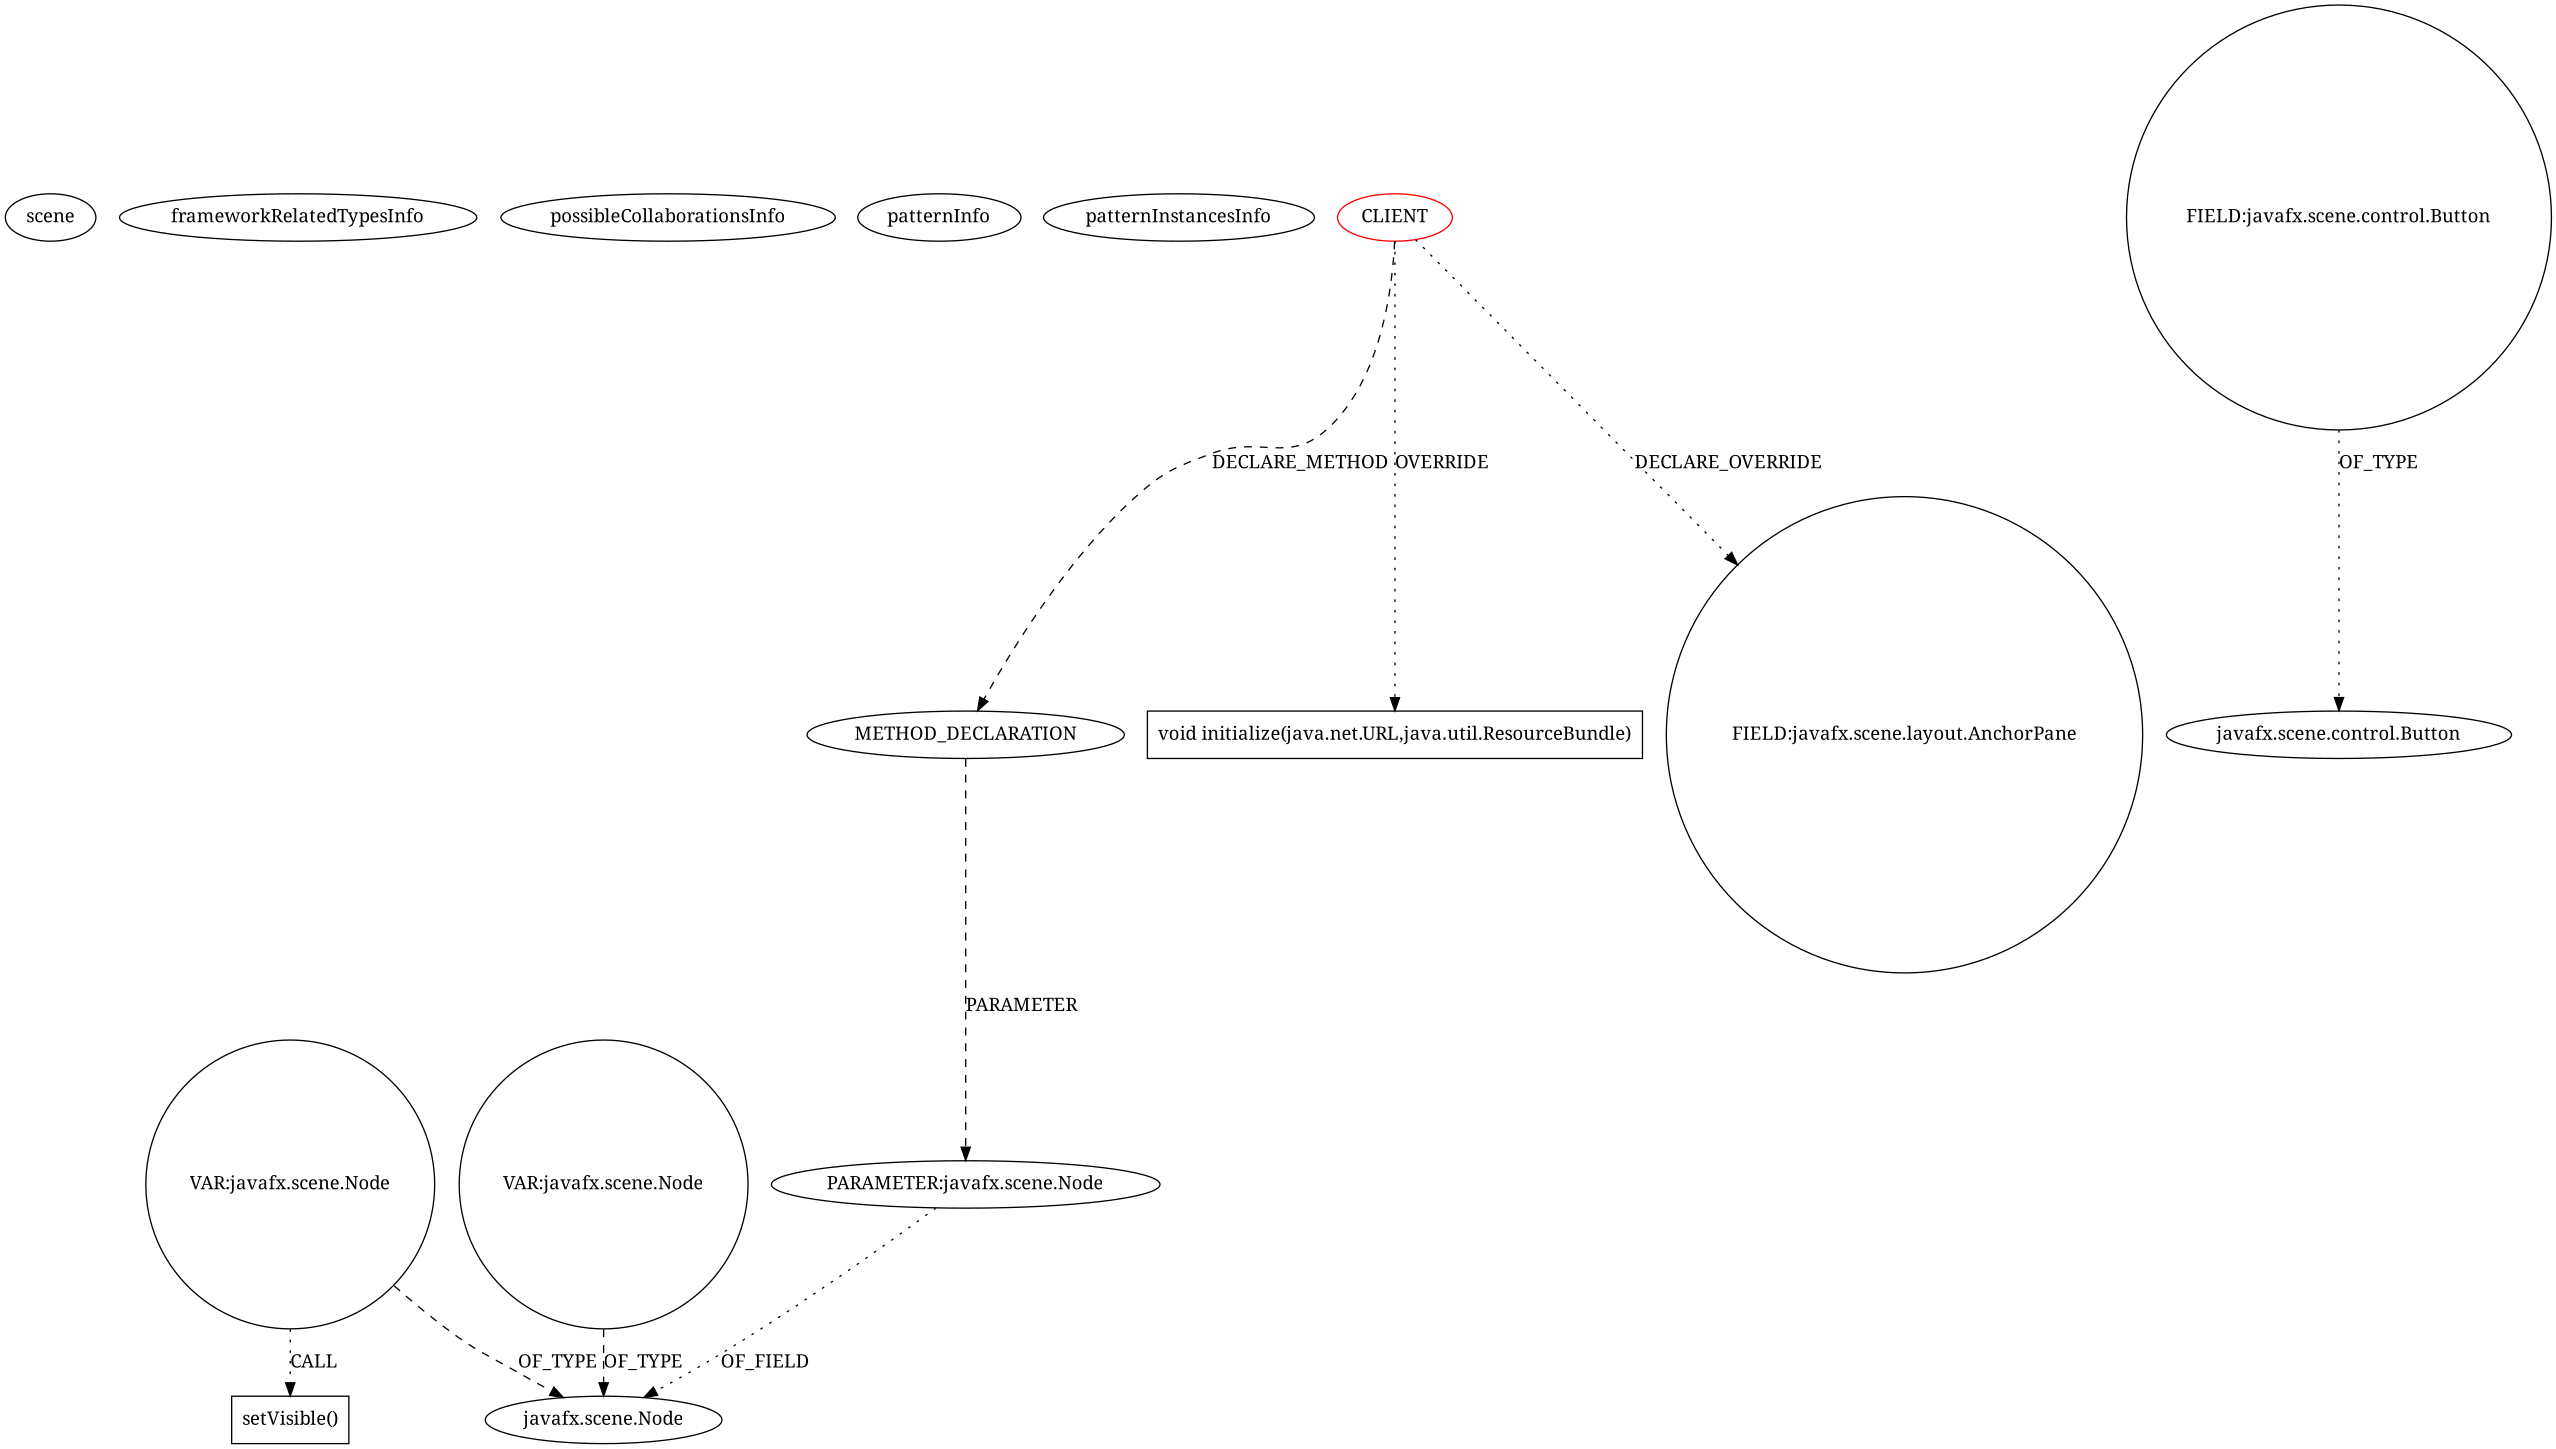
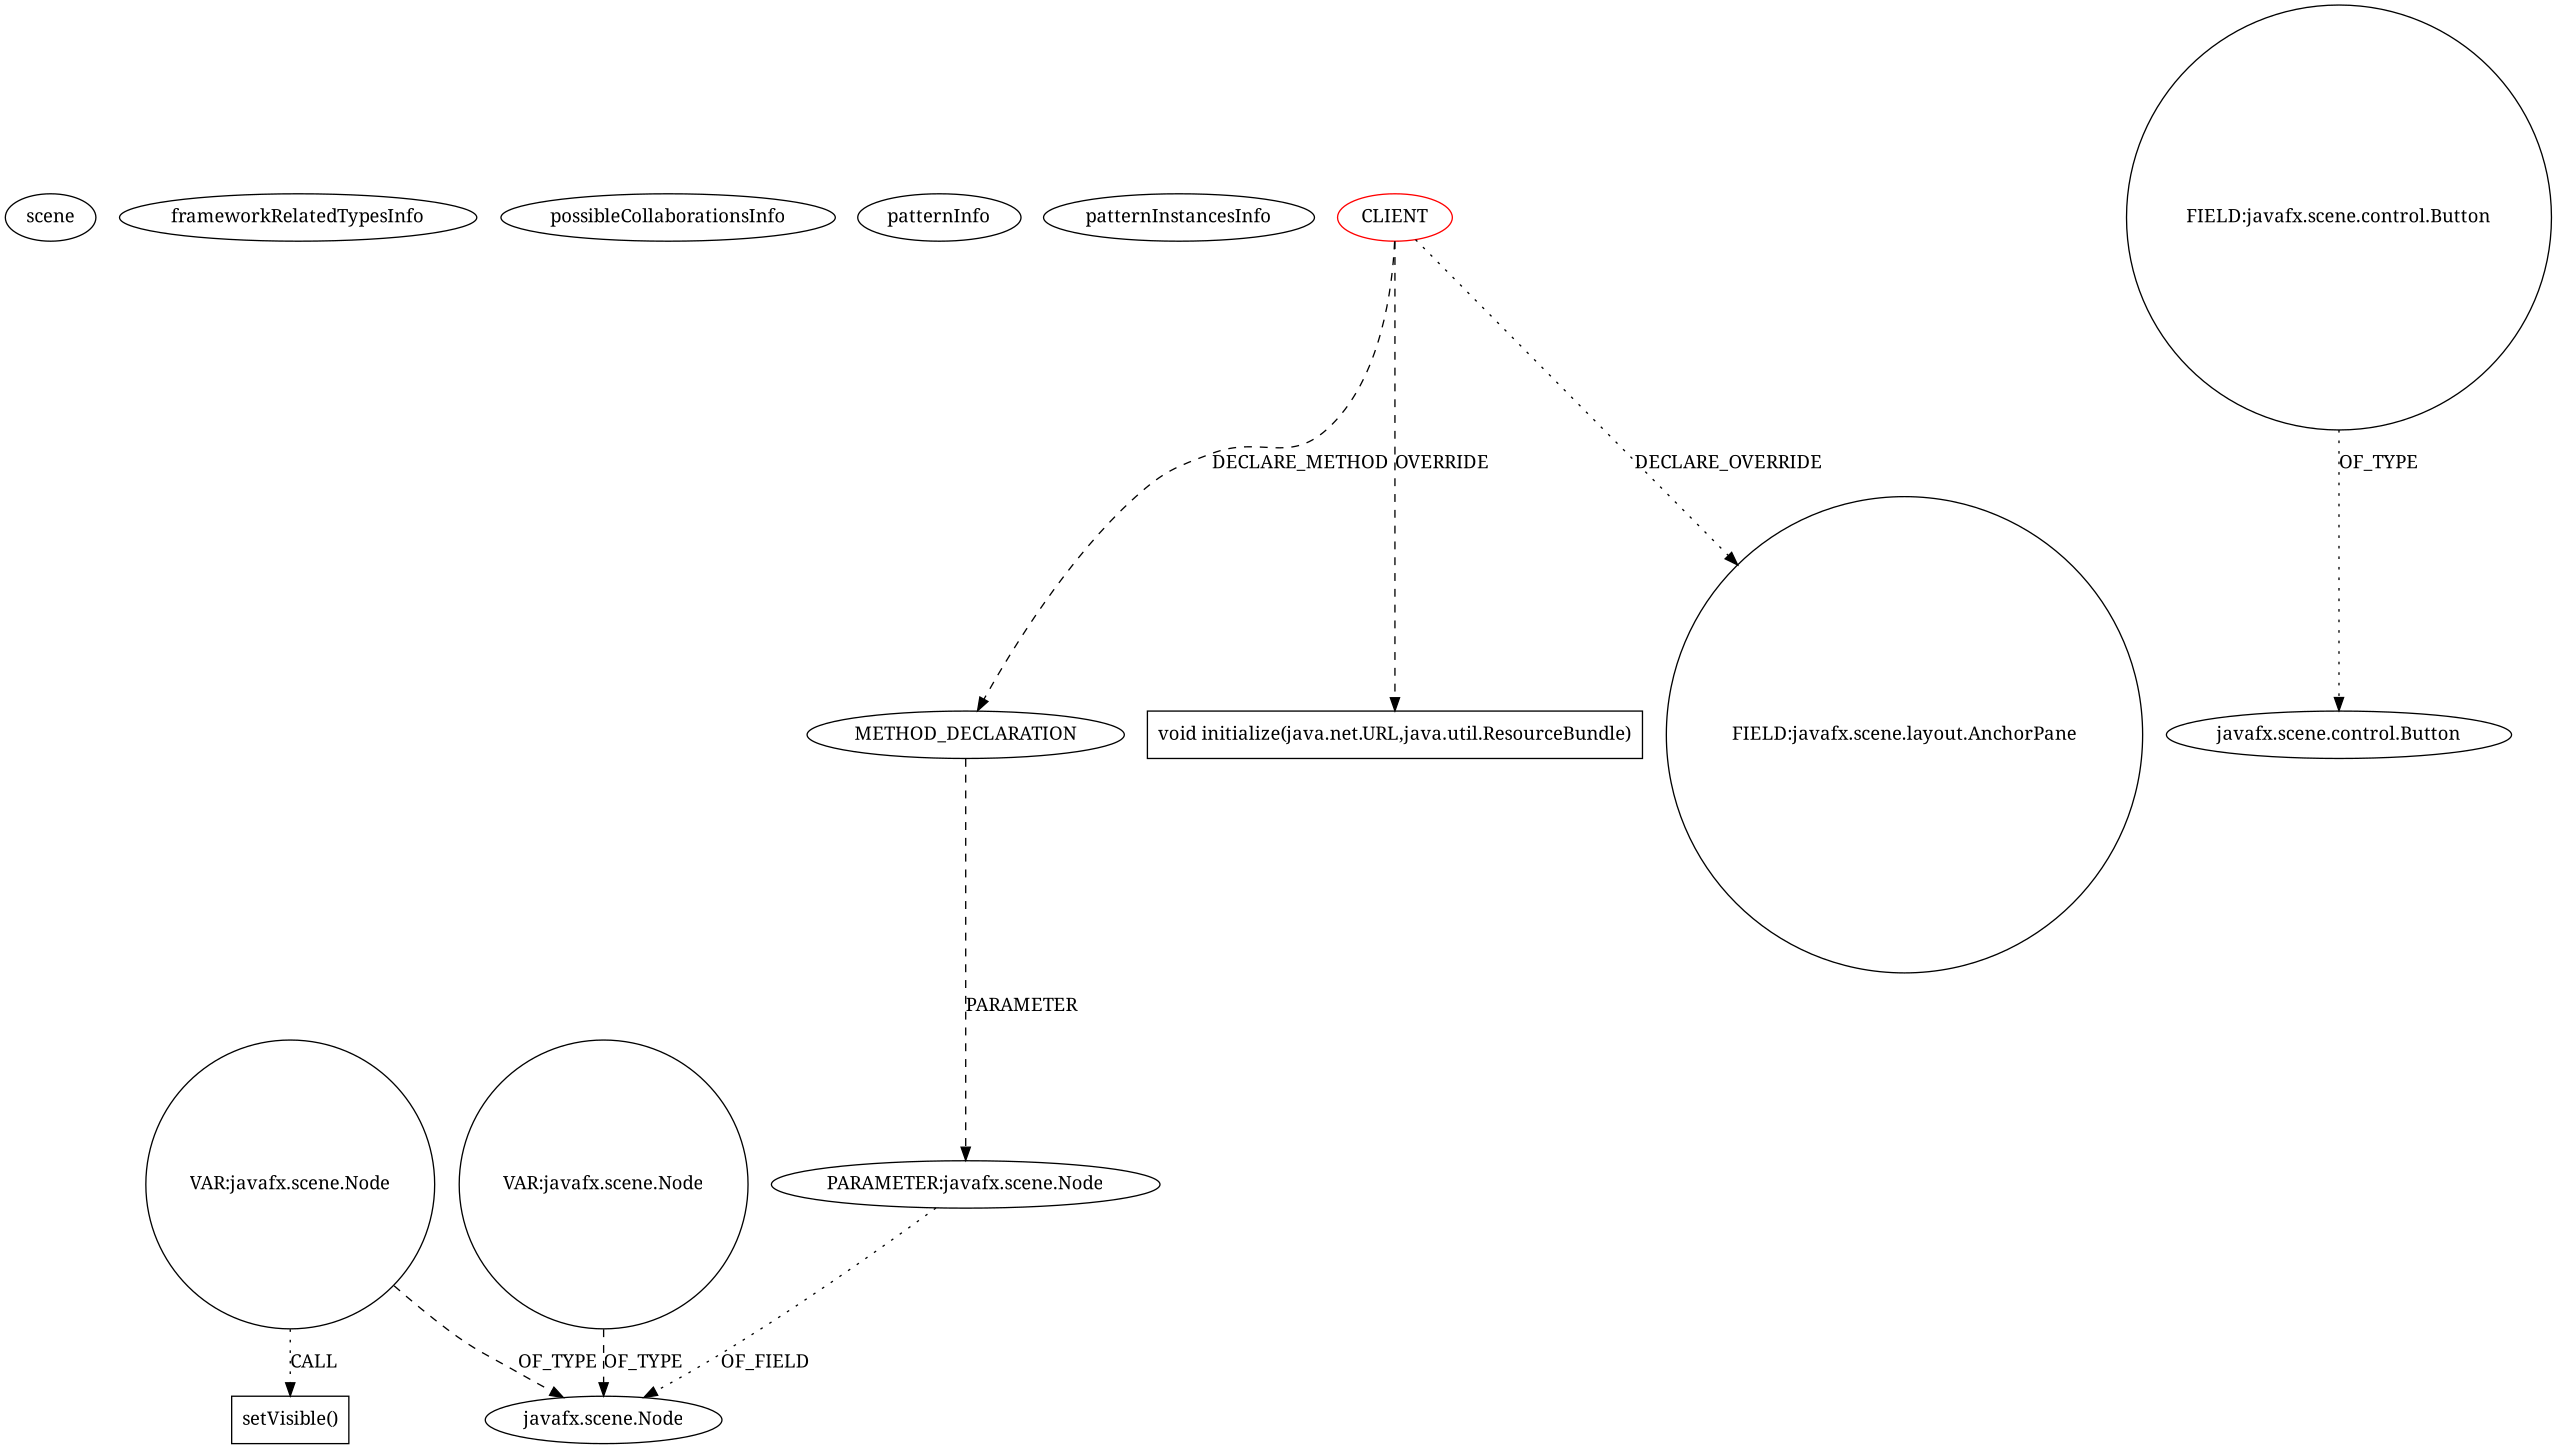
(1395, 469) -> (1395, 469)
